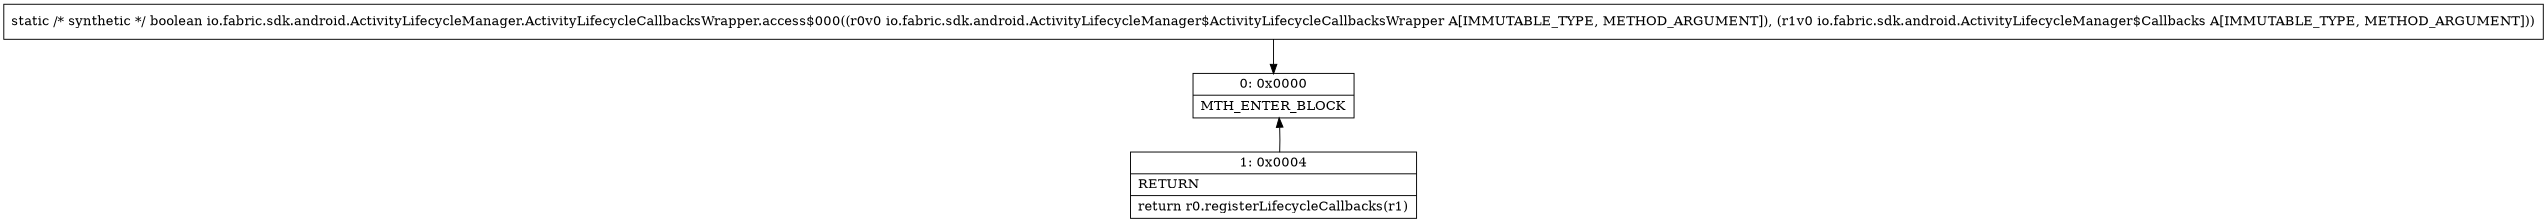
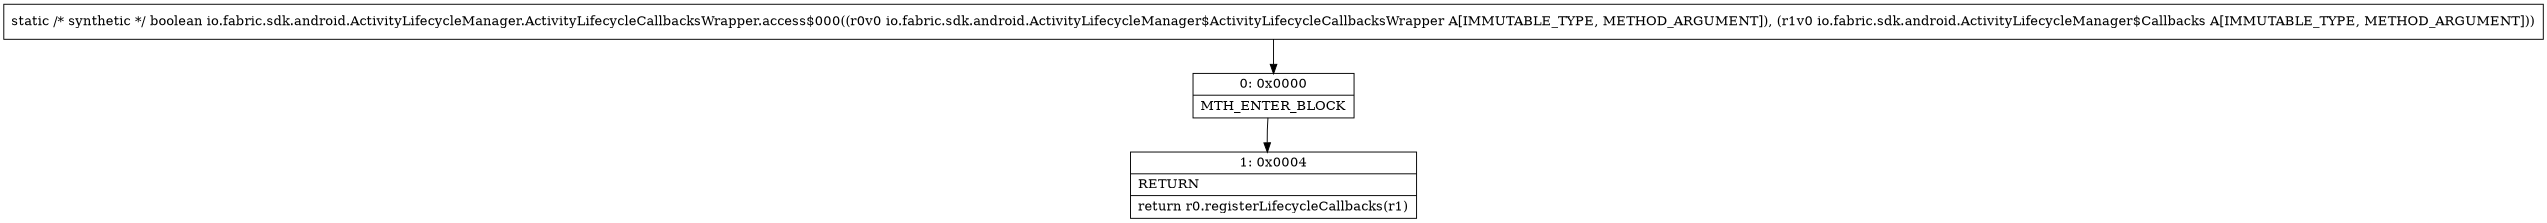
(1280, 140) -> (1267, 130)
